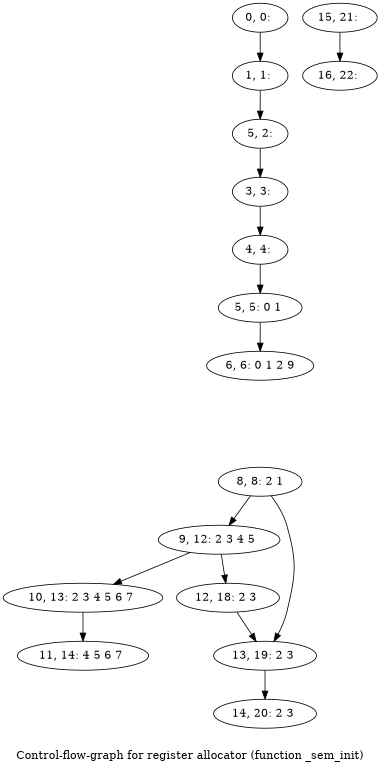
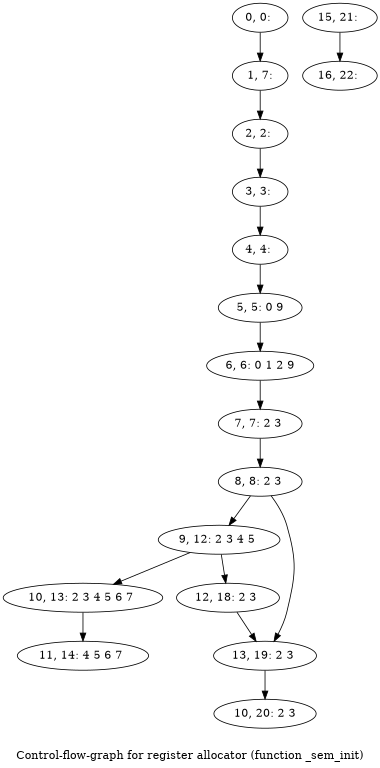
(260, 76) -> (260, 76)
(260, 134) -> (260, 134)
(260, 308) -> (260, 308)
none -> (260, 424)
(260, 482) -> (260, 482)
(265, 714) -> (265, 714)
